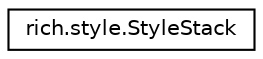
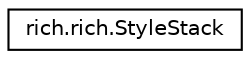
(131, 30) -> (125, 30)
